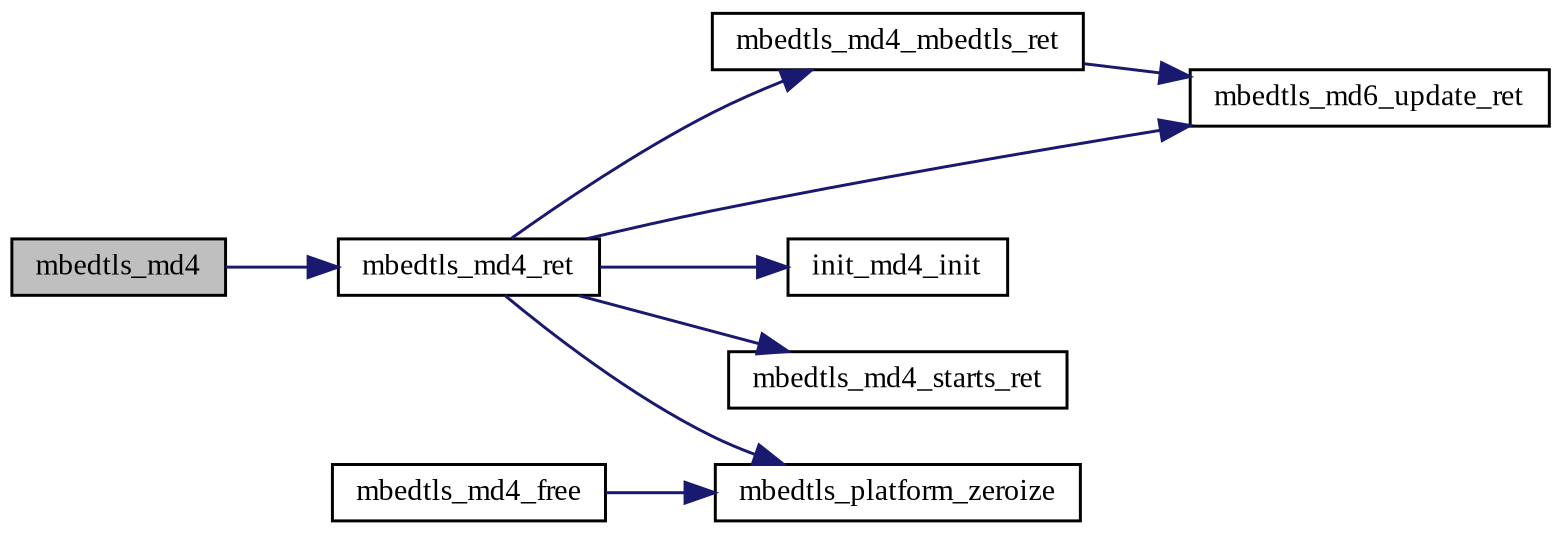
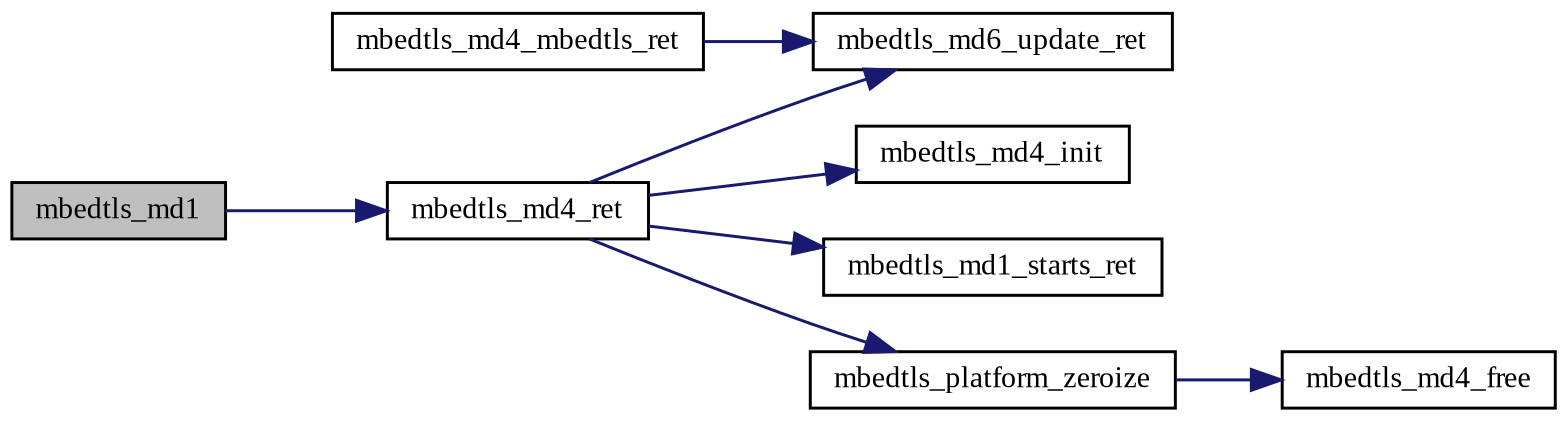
(643, 152) -> none
(119, 267) -> (119, 211)
(898, 267) -> (993, 154)
(898, 380) -> (993, 267)
(645, 493) -> (1214, 380)
